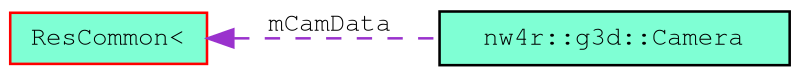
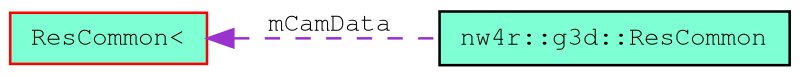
(615, 38) -> (615, 38)
